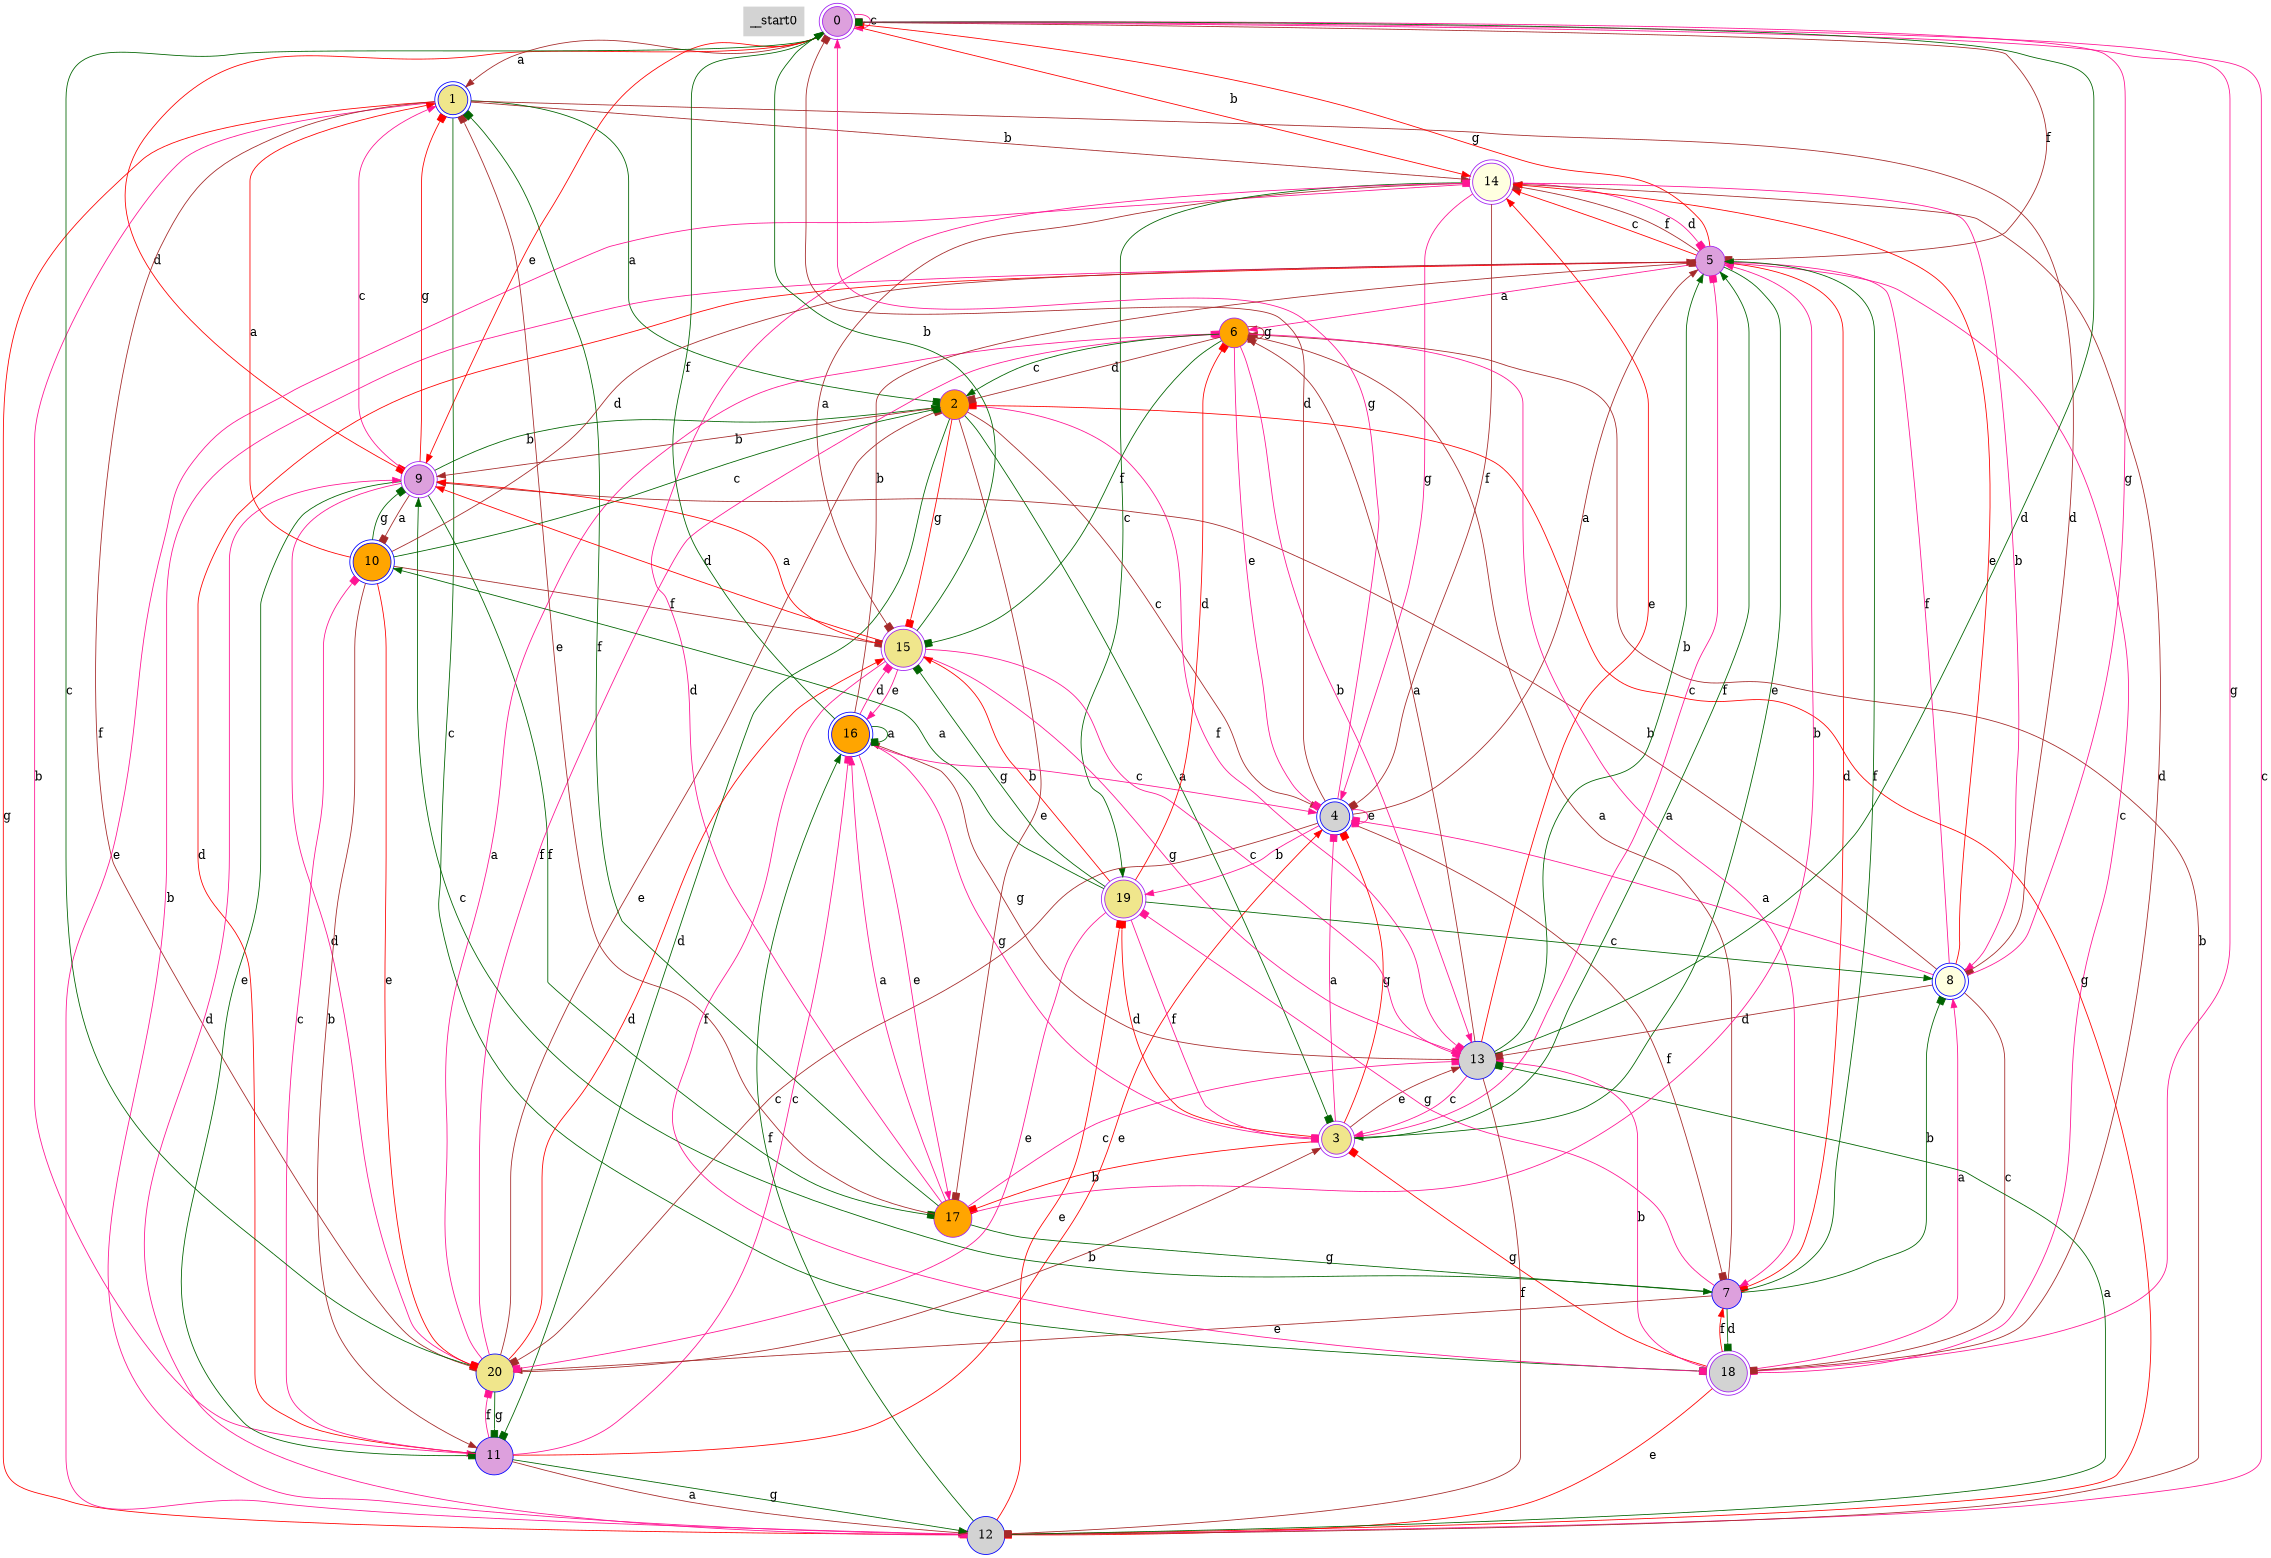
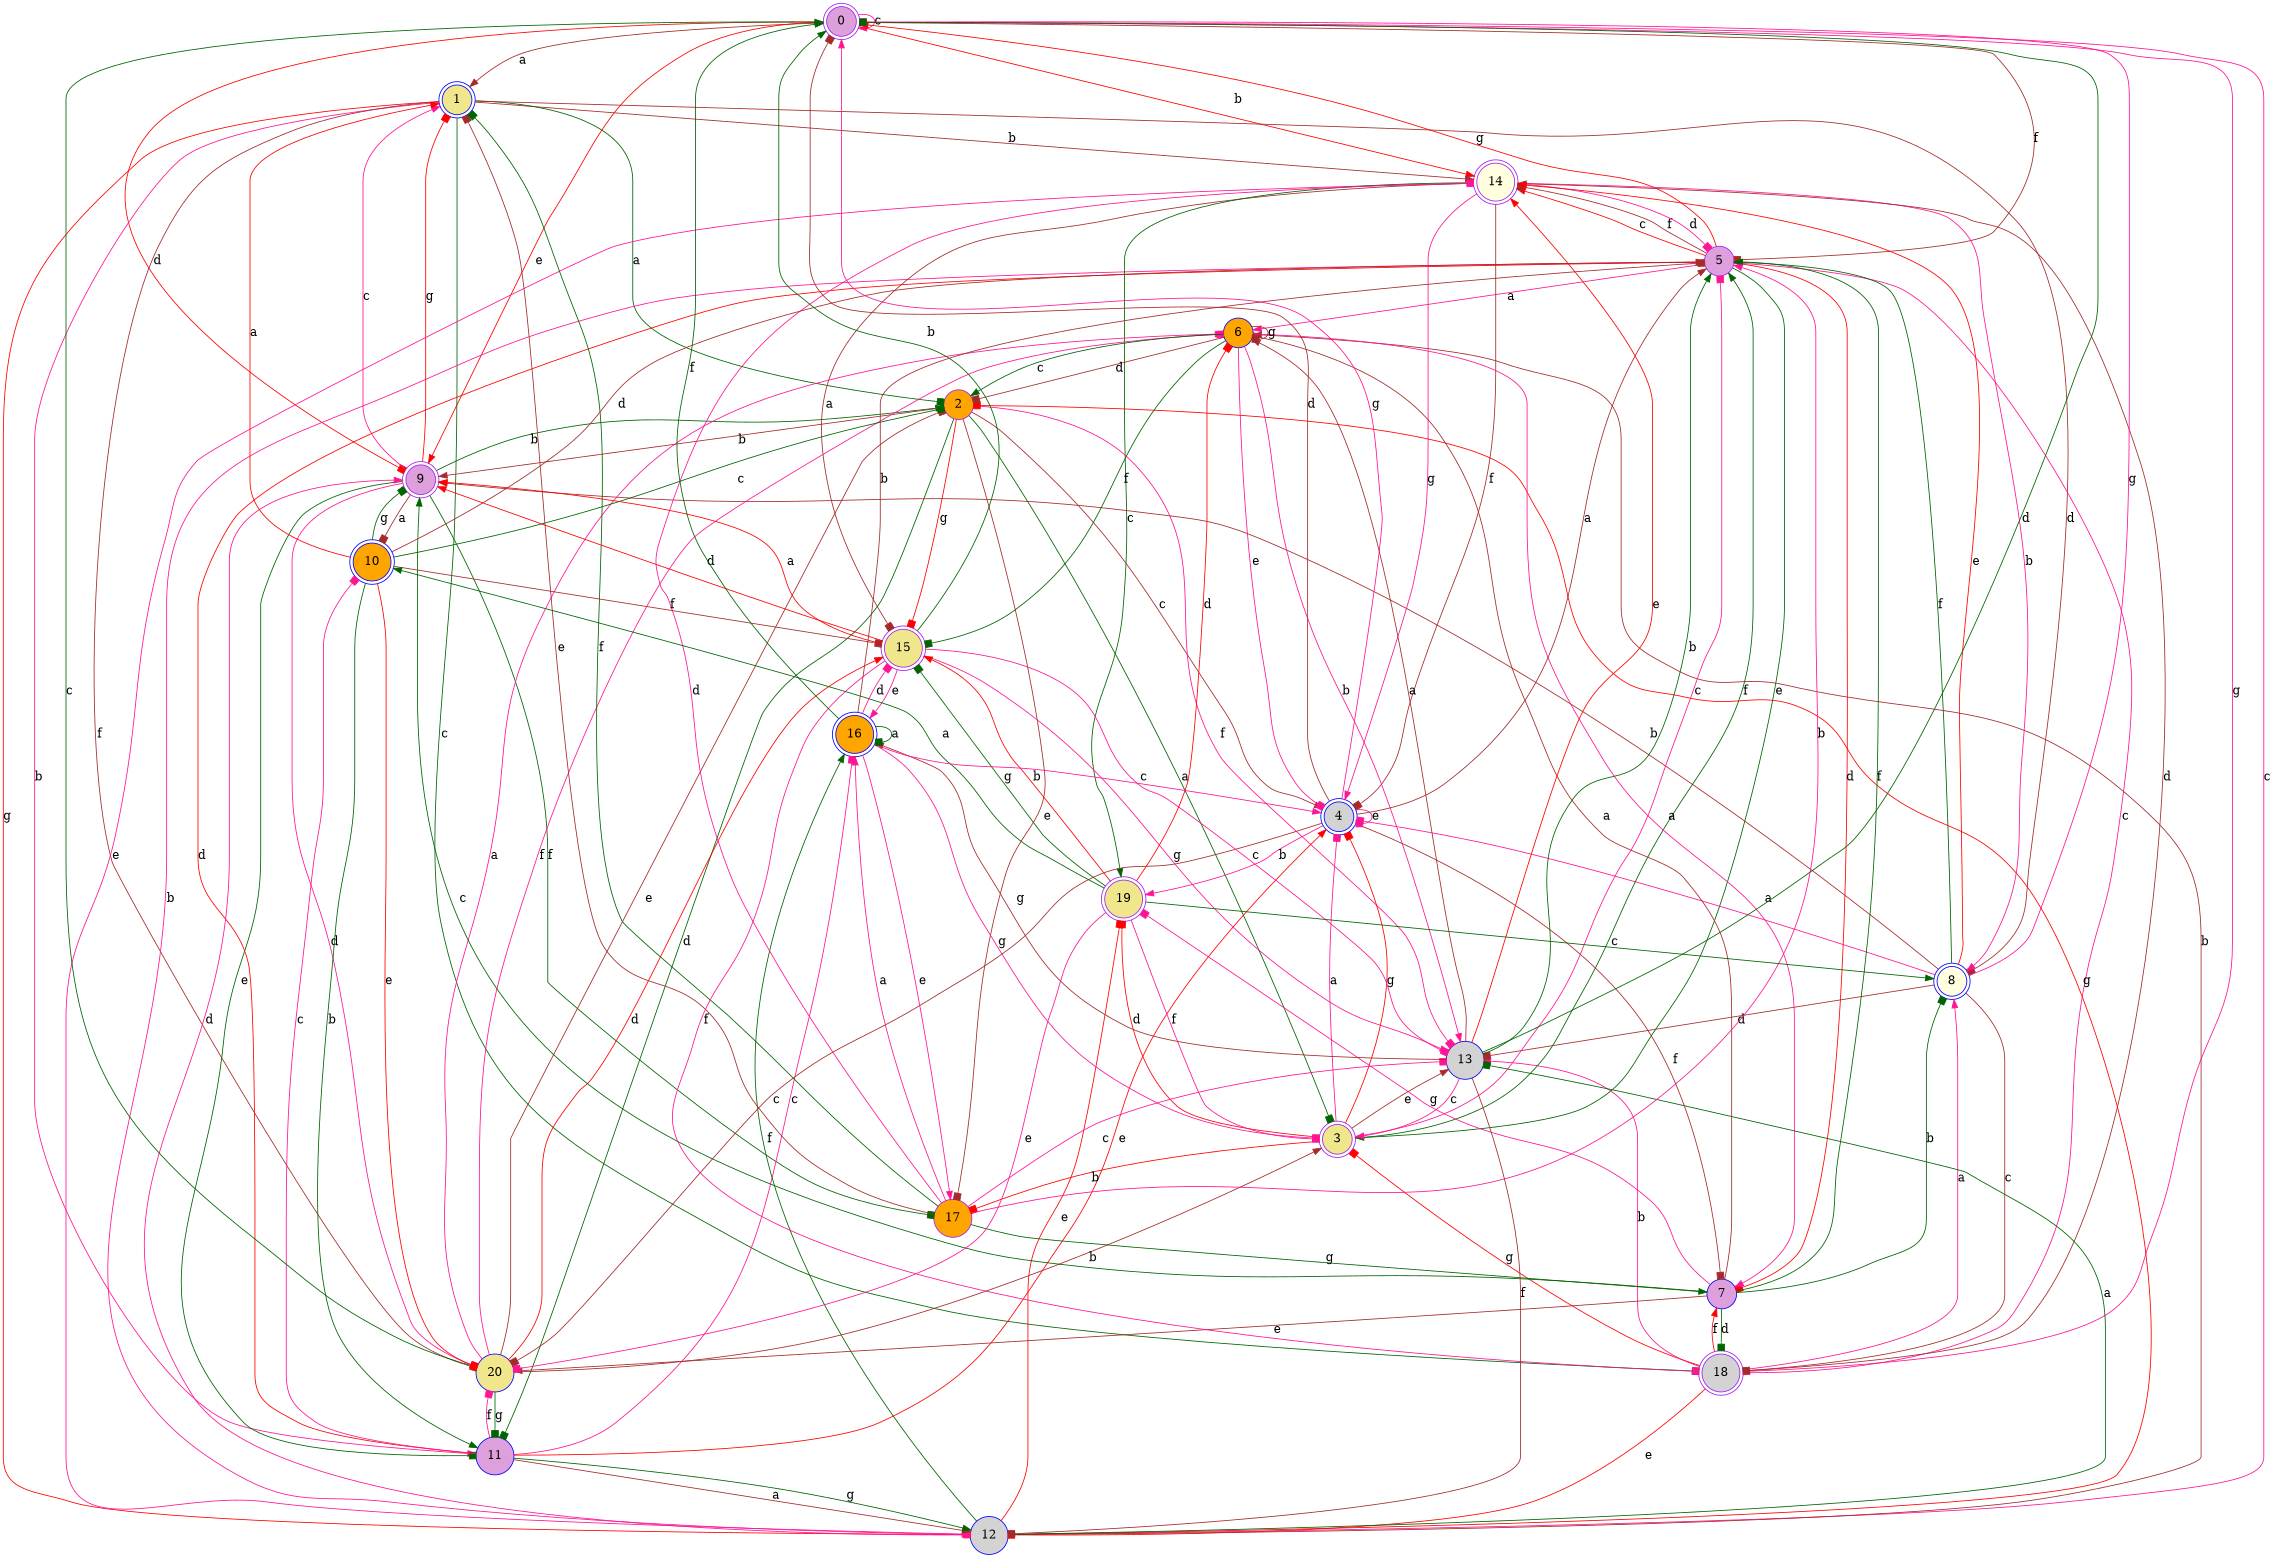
(774, 21) -> none
(1234, 333) -> (1238, 333)
(1920, 548) -> (1933, 549)
(325, 1045) -> (325, 1046)
